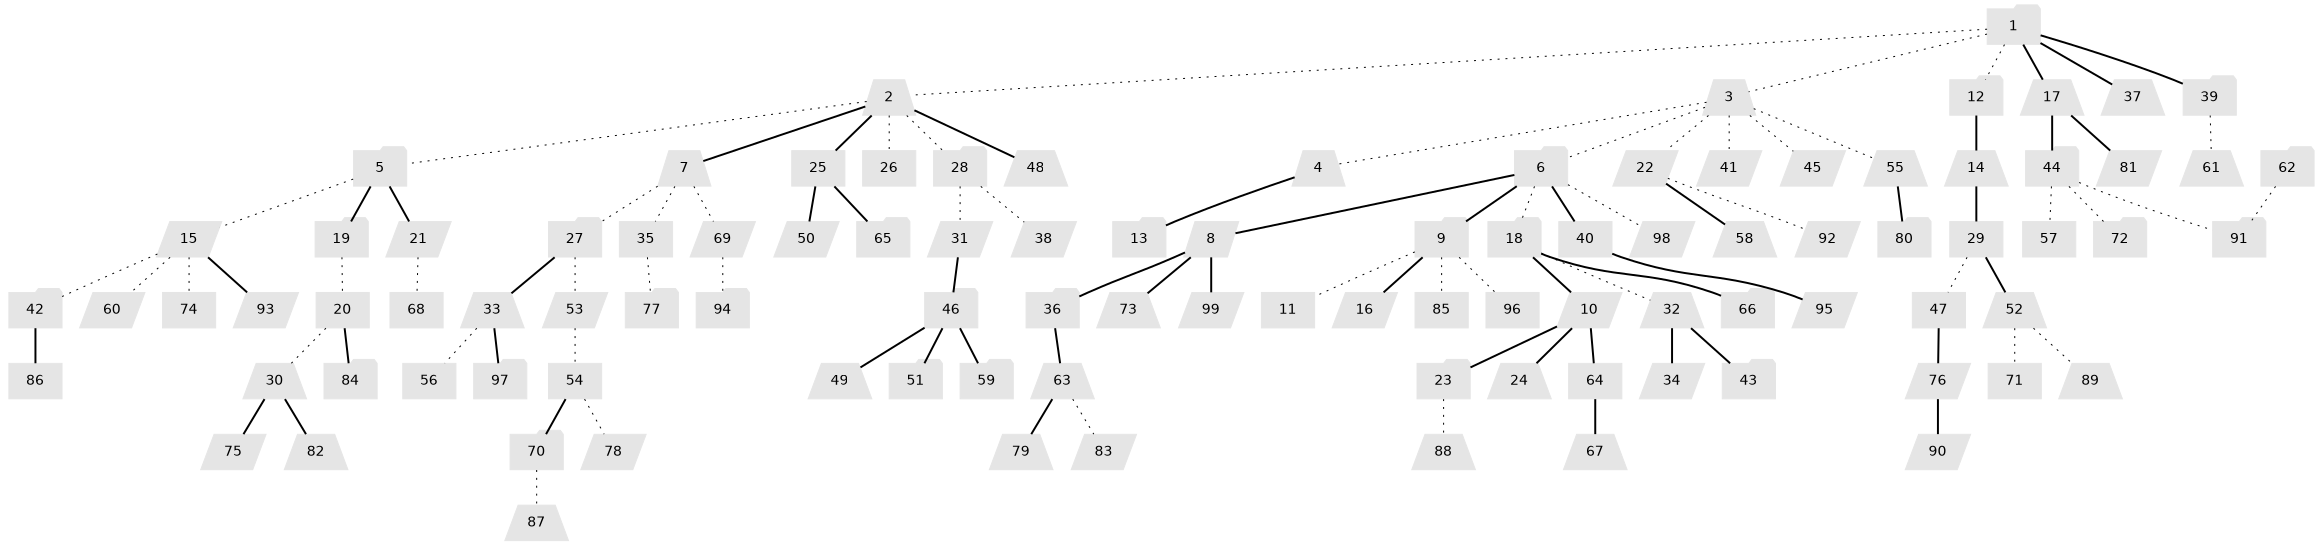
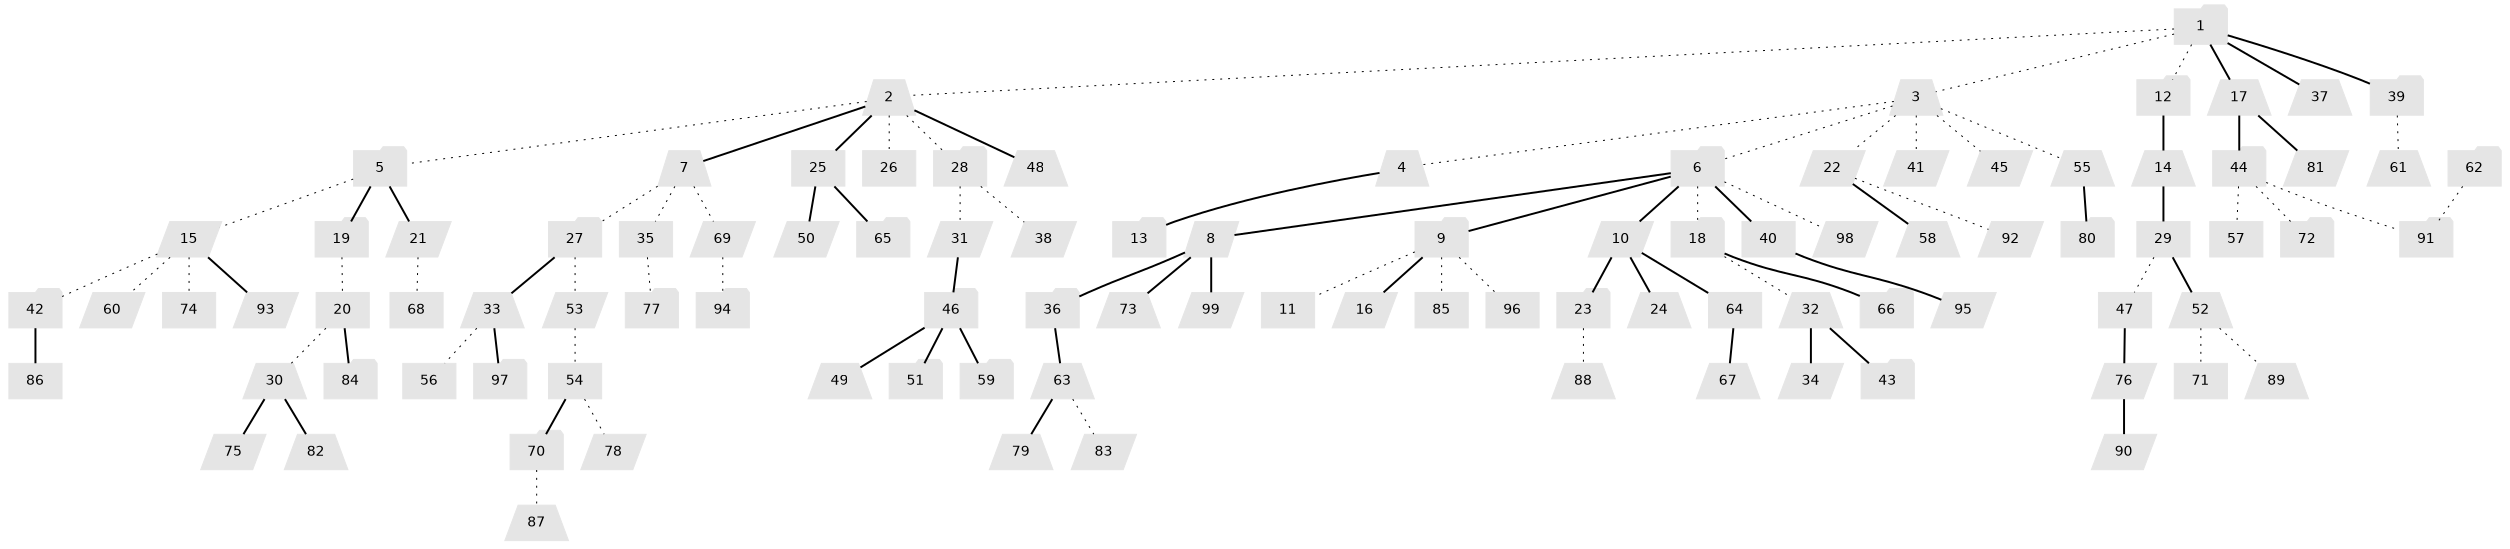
(1552, 275) -> (1659, 204)
